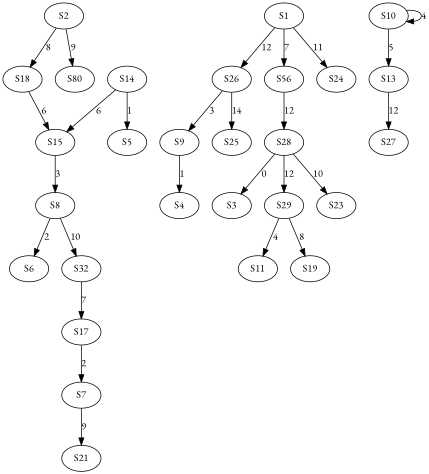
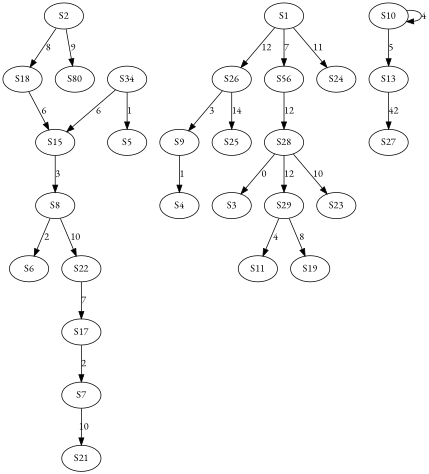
(127, 79) -> (127, 79)
(394, 111) -> (394, 111)
(81, 269) -> (81, 269)
(84, 427) -> (84, 427)
